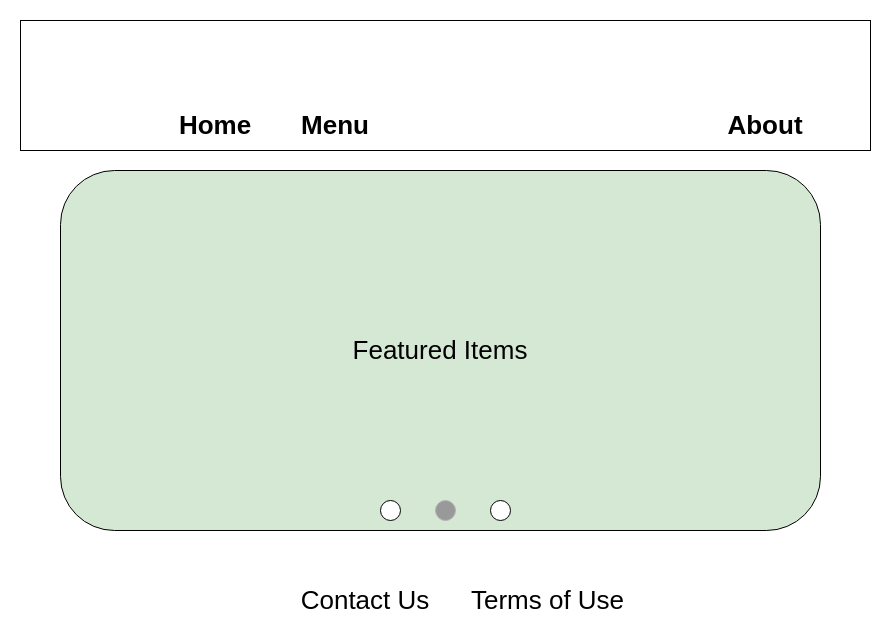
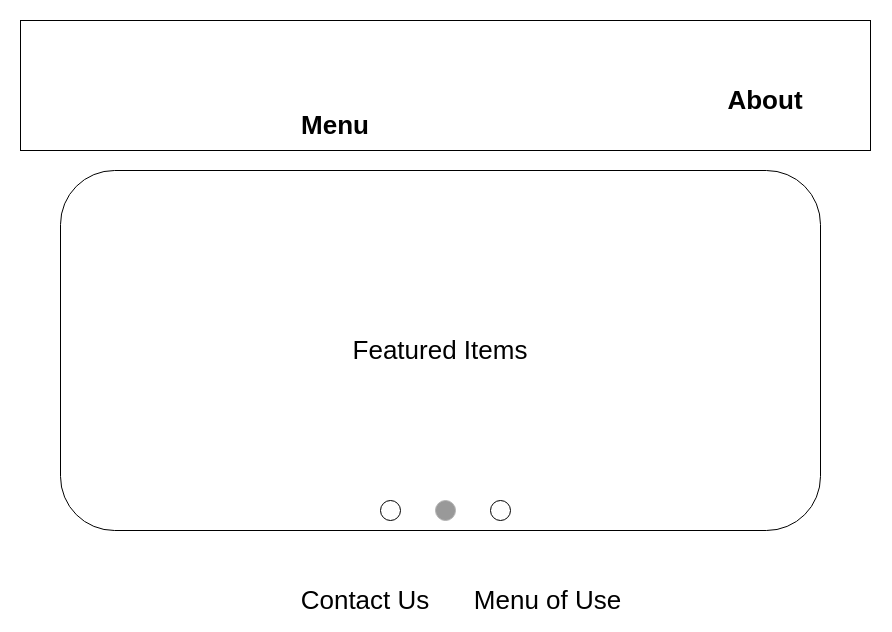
(216, 126) -> none
(766, 126) -> (766, 101)
(441, 351) -> (441, 351)
(548, 601) -> (548, 601)
